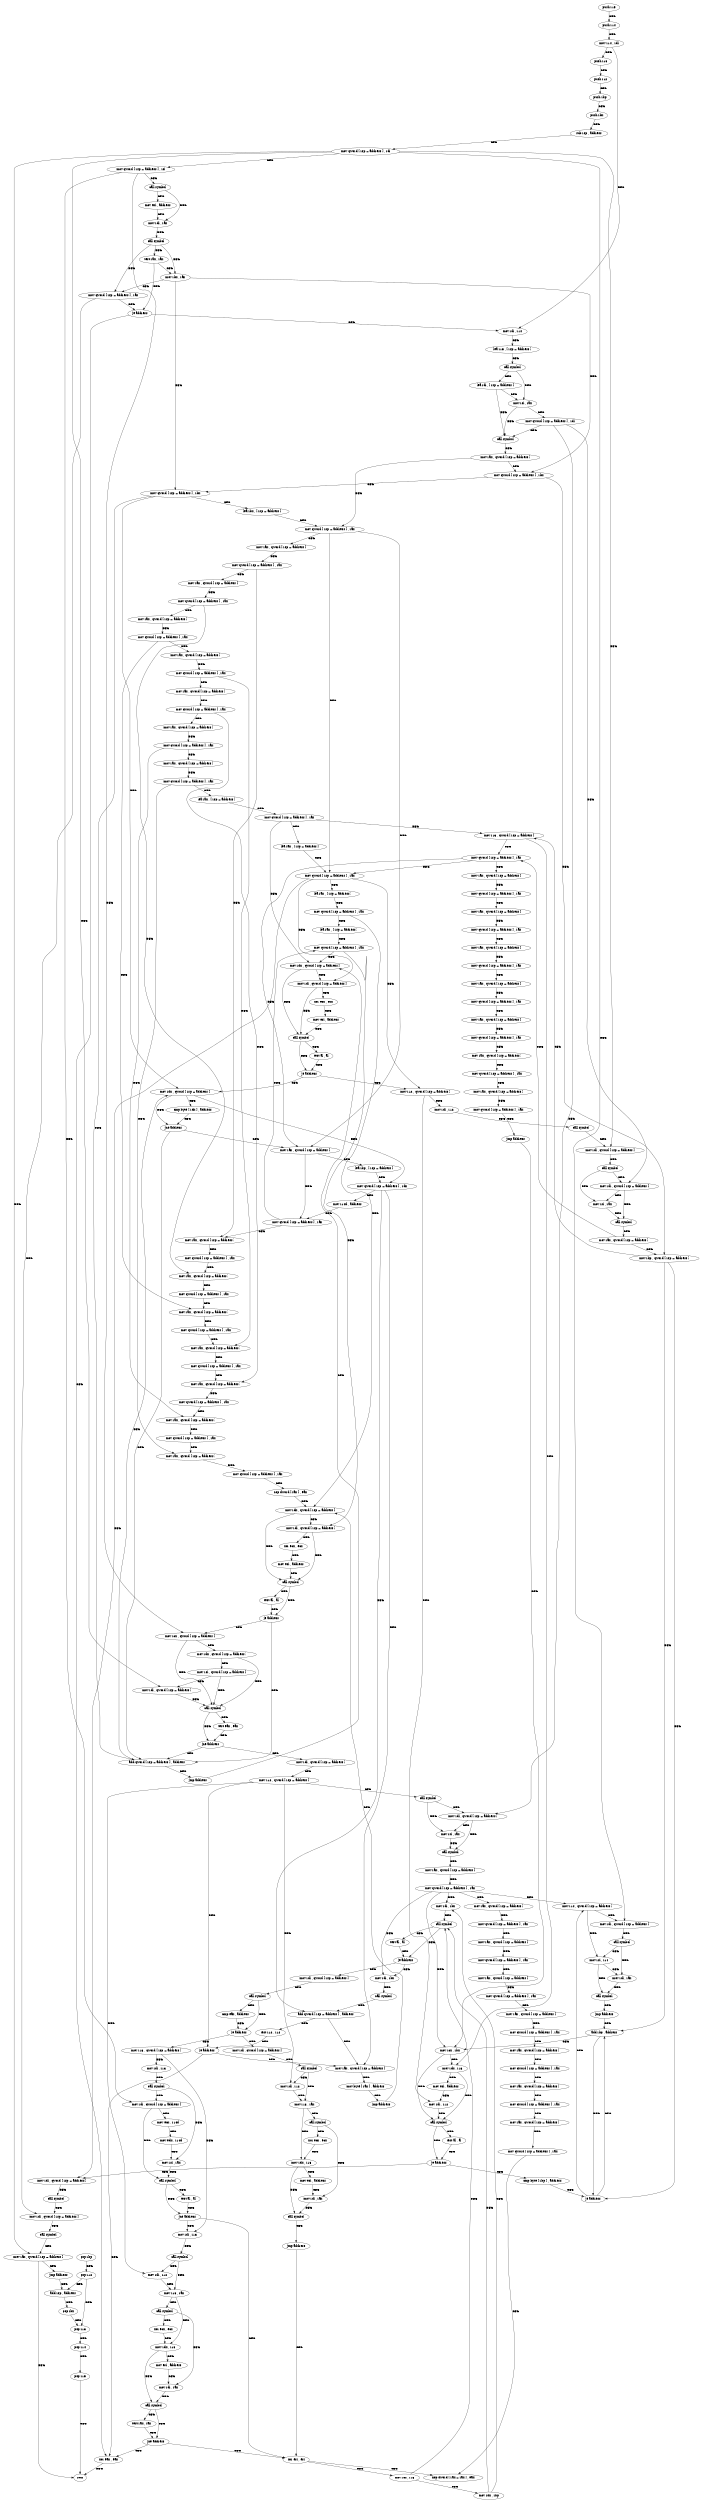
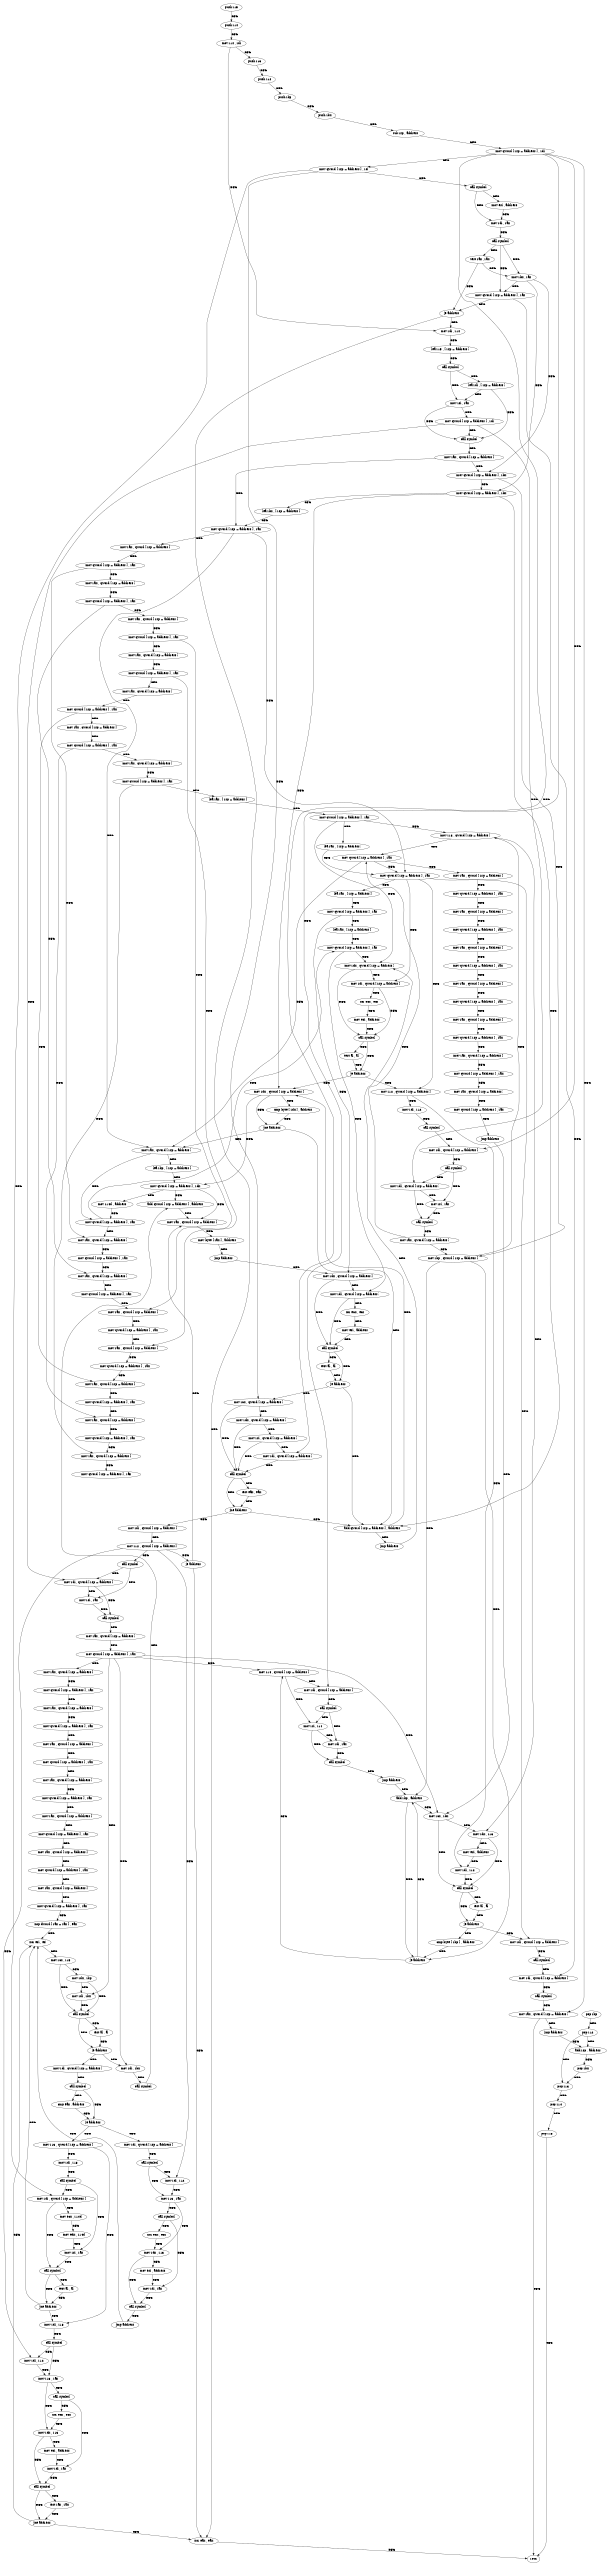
(290, 1492) -> none
(270, 2033) -> none
(369, 2468) -> (48, 1933)
